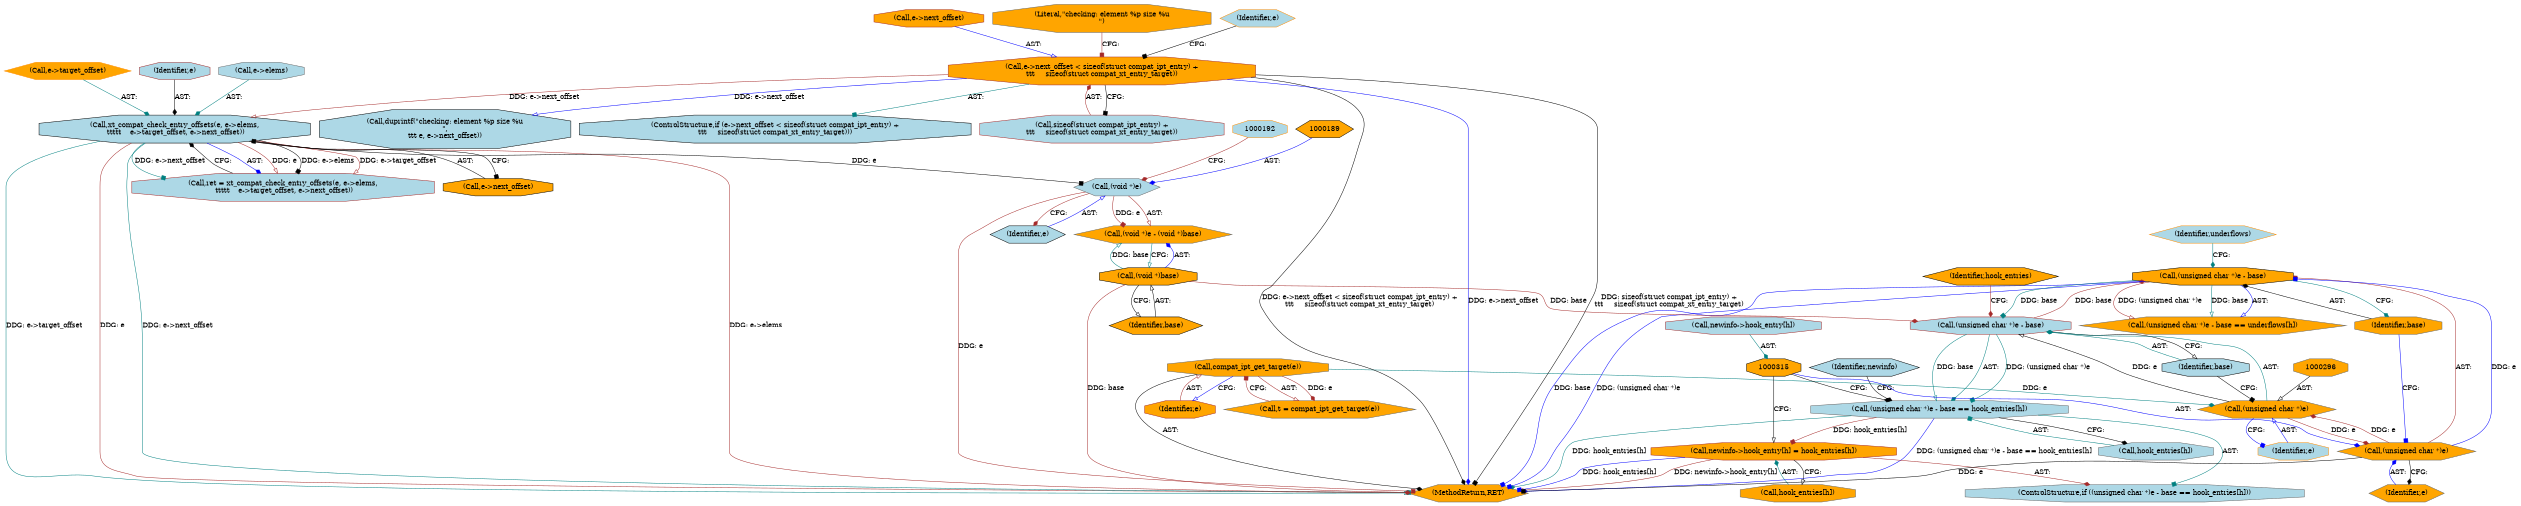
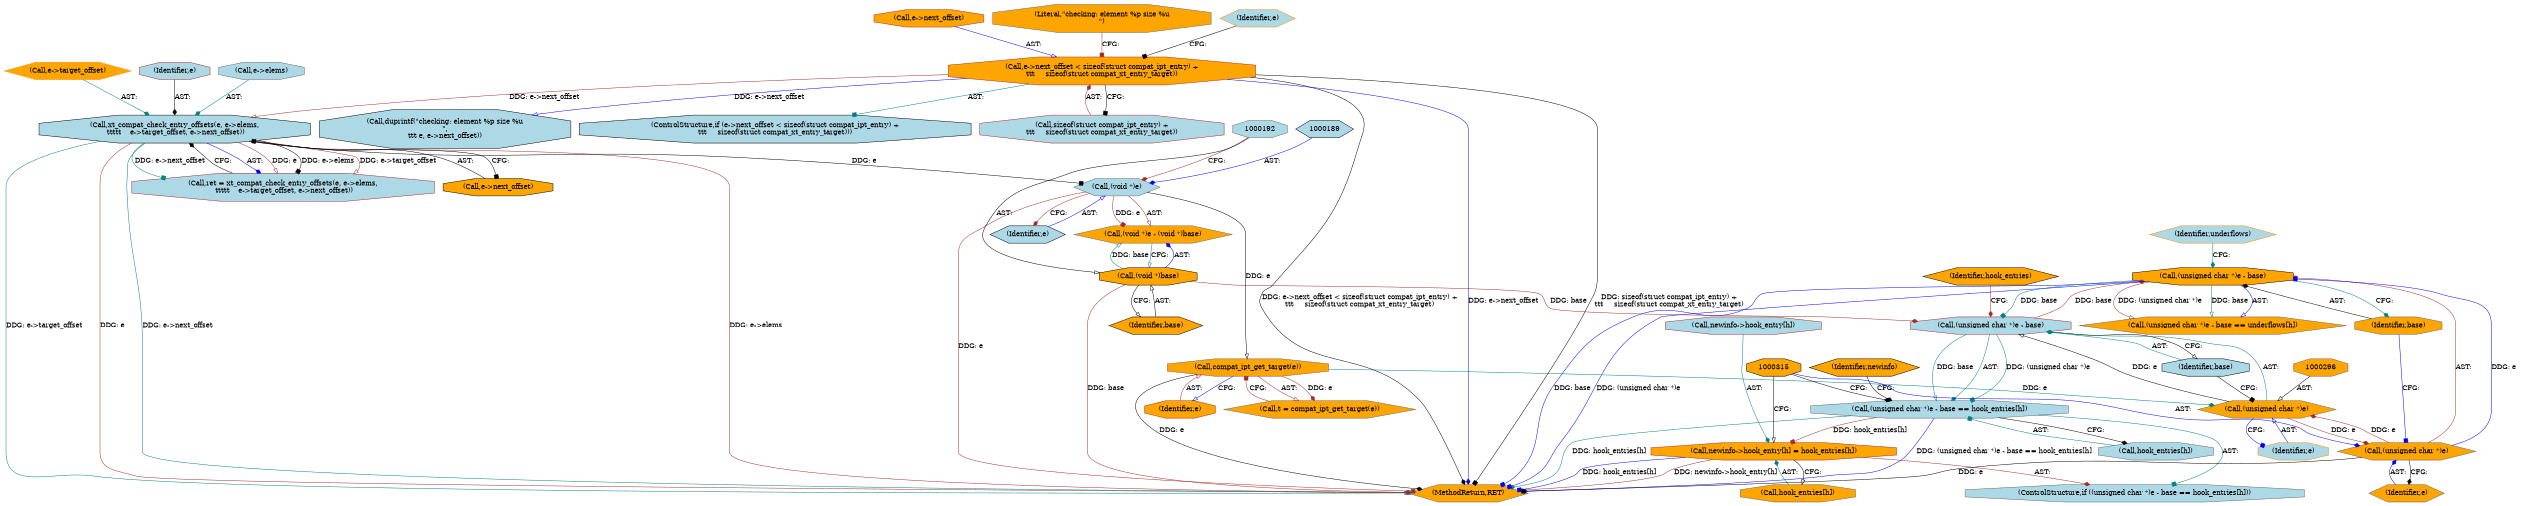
(1260, 129) -> (1260, 129)
(1325, 129) -> (1325, 129)
none -> (1035, 185)
none -> (1246, 239)
(1757, 344) -> (1745, 388)
(1864, 368) -> (1864, 368)
(1172, 430) -> (1172, 430)
